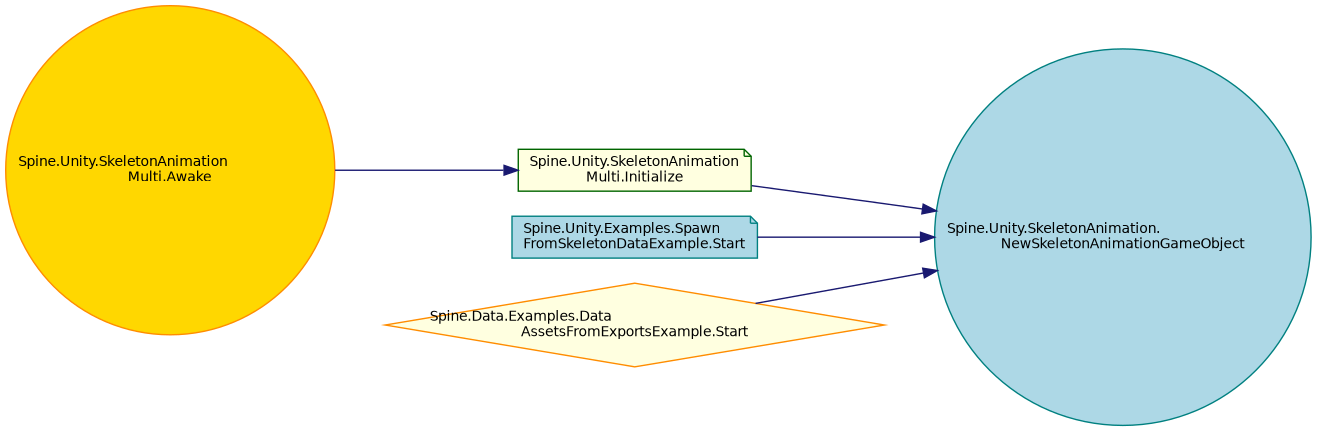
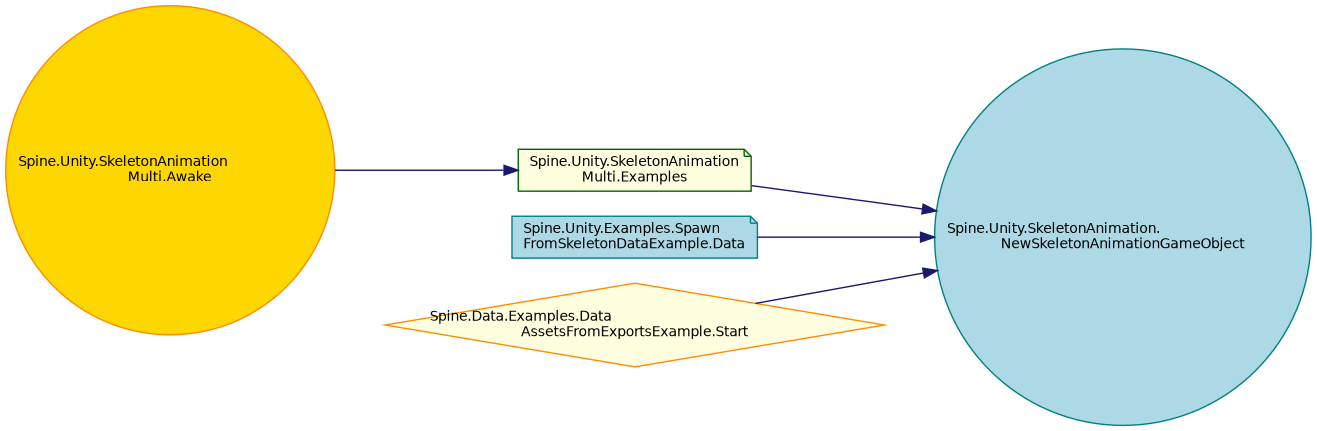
(635, 170) -> (635, 170)
(635, 237) -> (635, 237)
